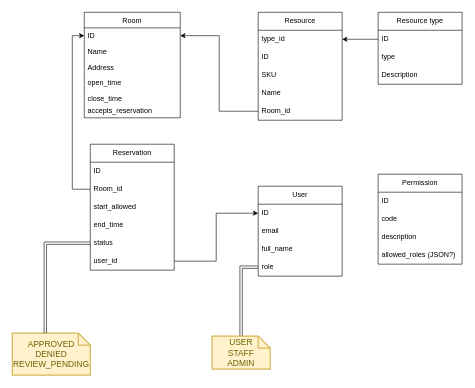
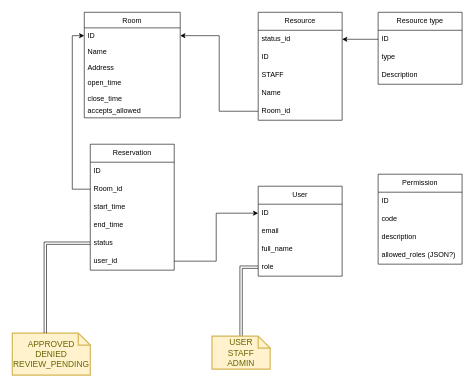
(275, 39) -> (279, 39)
(268, 75) -> (272, 75)
(125, 110) -> (116, 110)
(118, 207) -> (113, 207)
